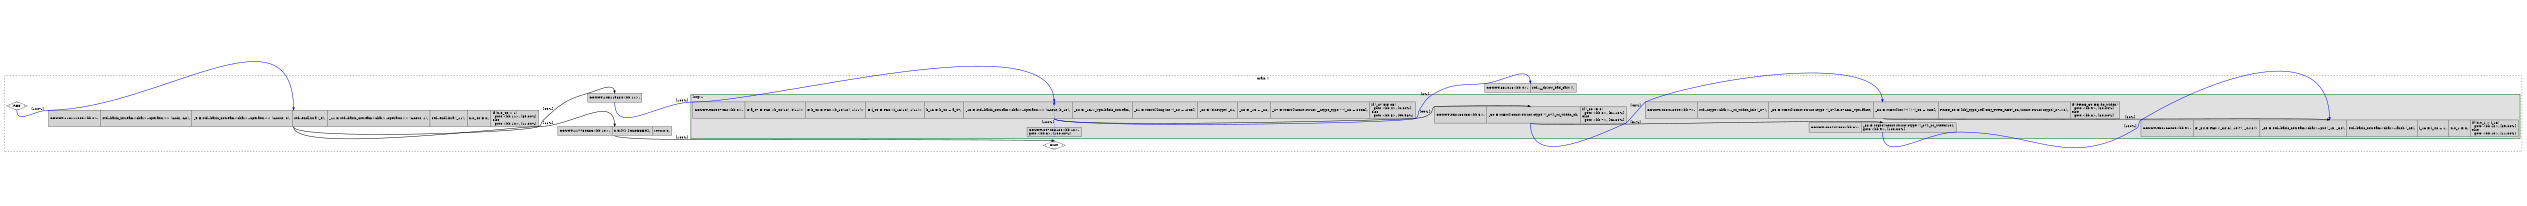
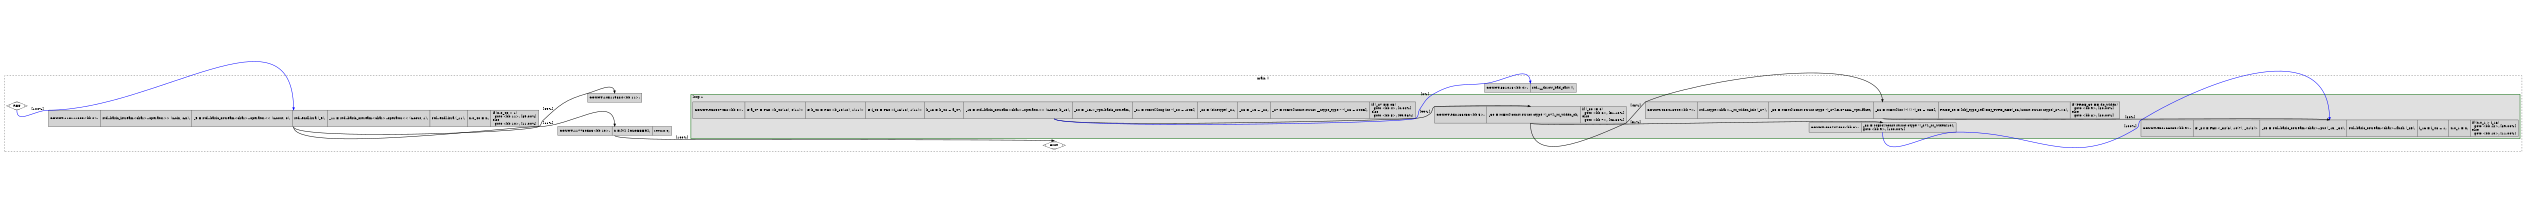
(835, 82) -> none
(1697, 87) -> (1697, 87)
(1054, 132) -> none
